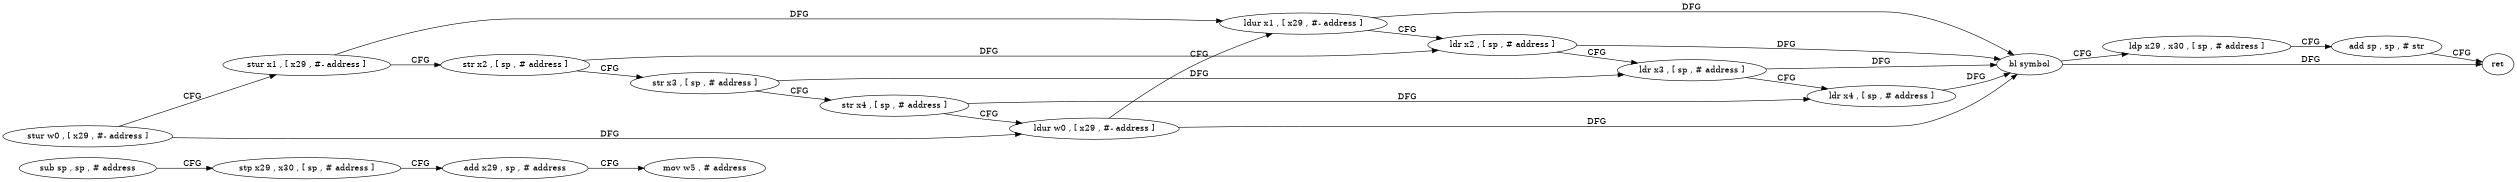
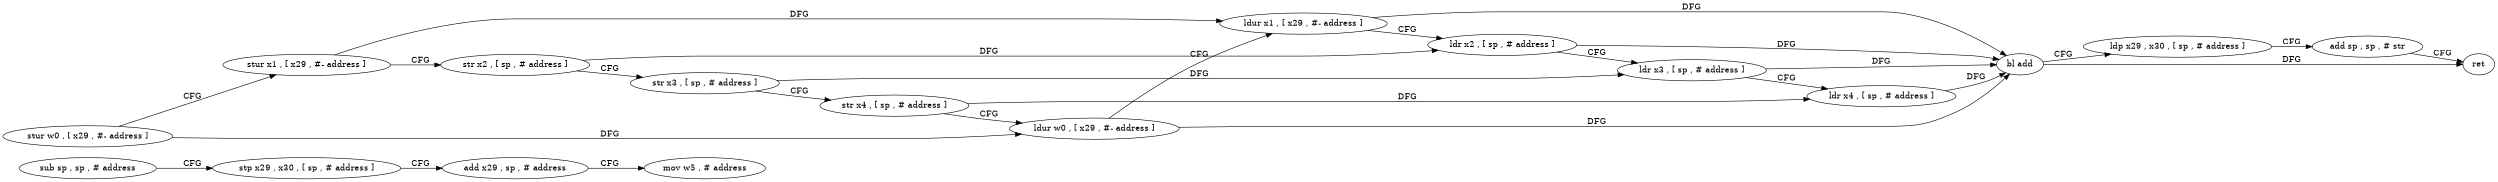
(2030, 64) -> (2020, 64)
